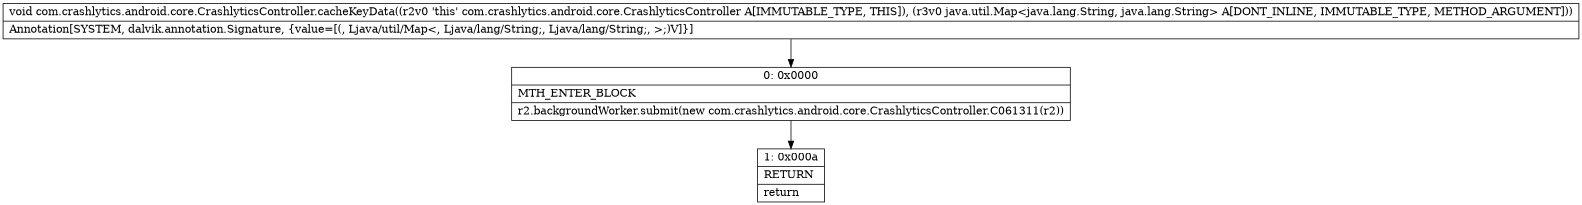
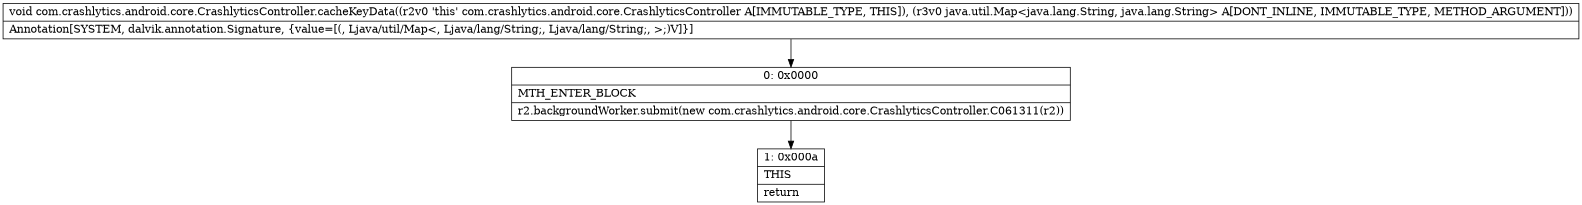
(789, 175) -> (778, 175)
